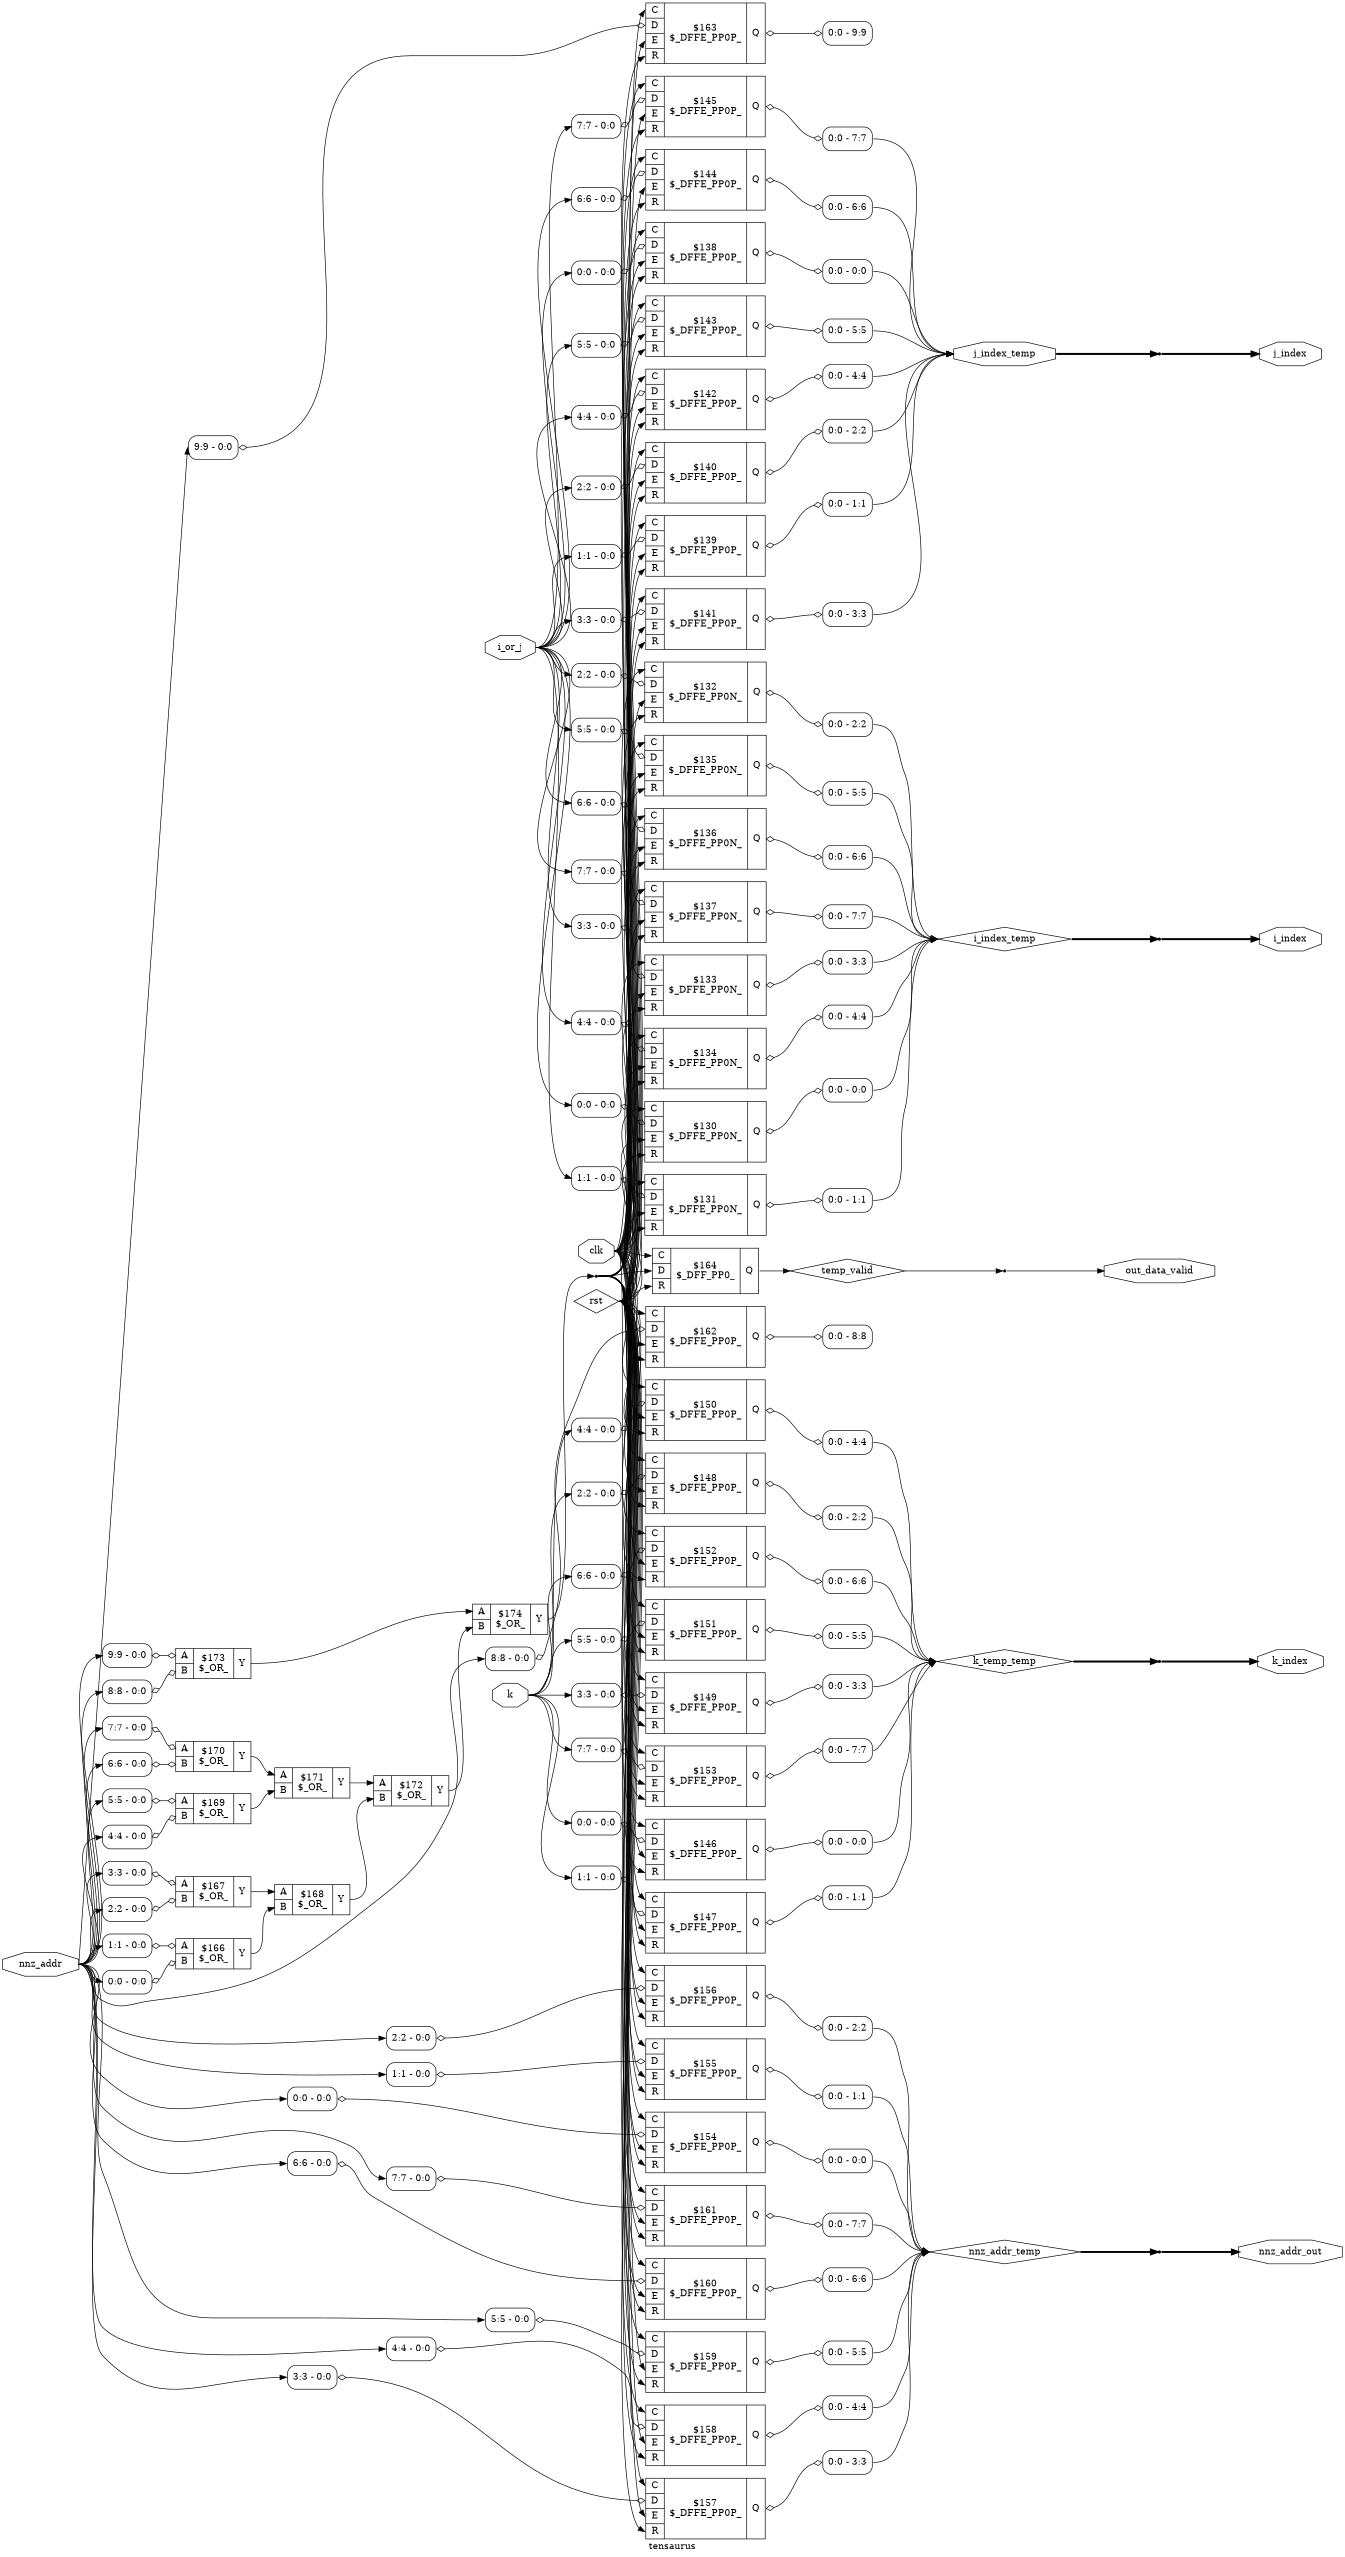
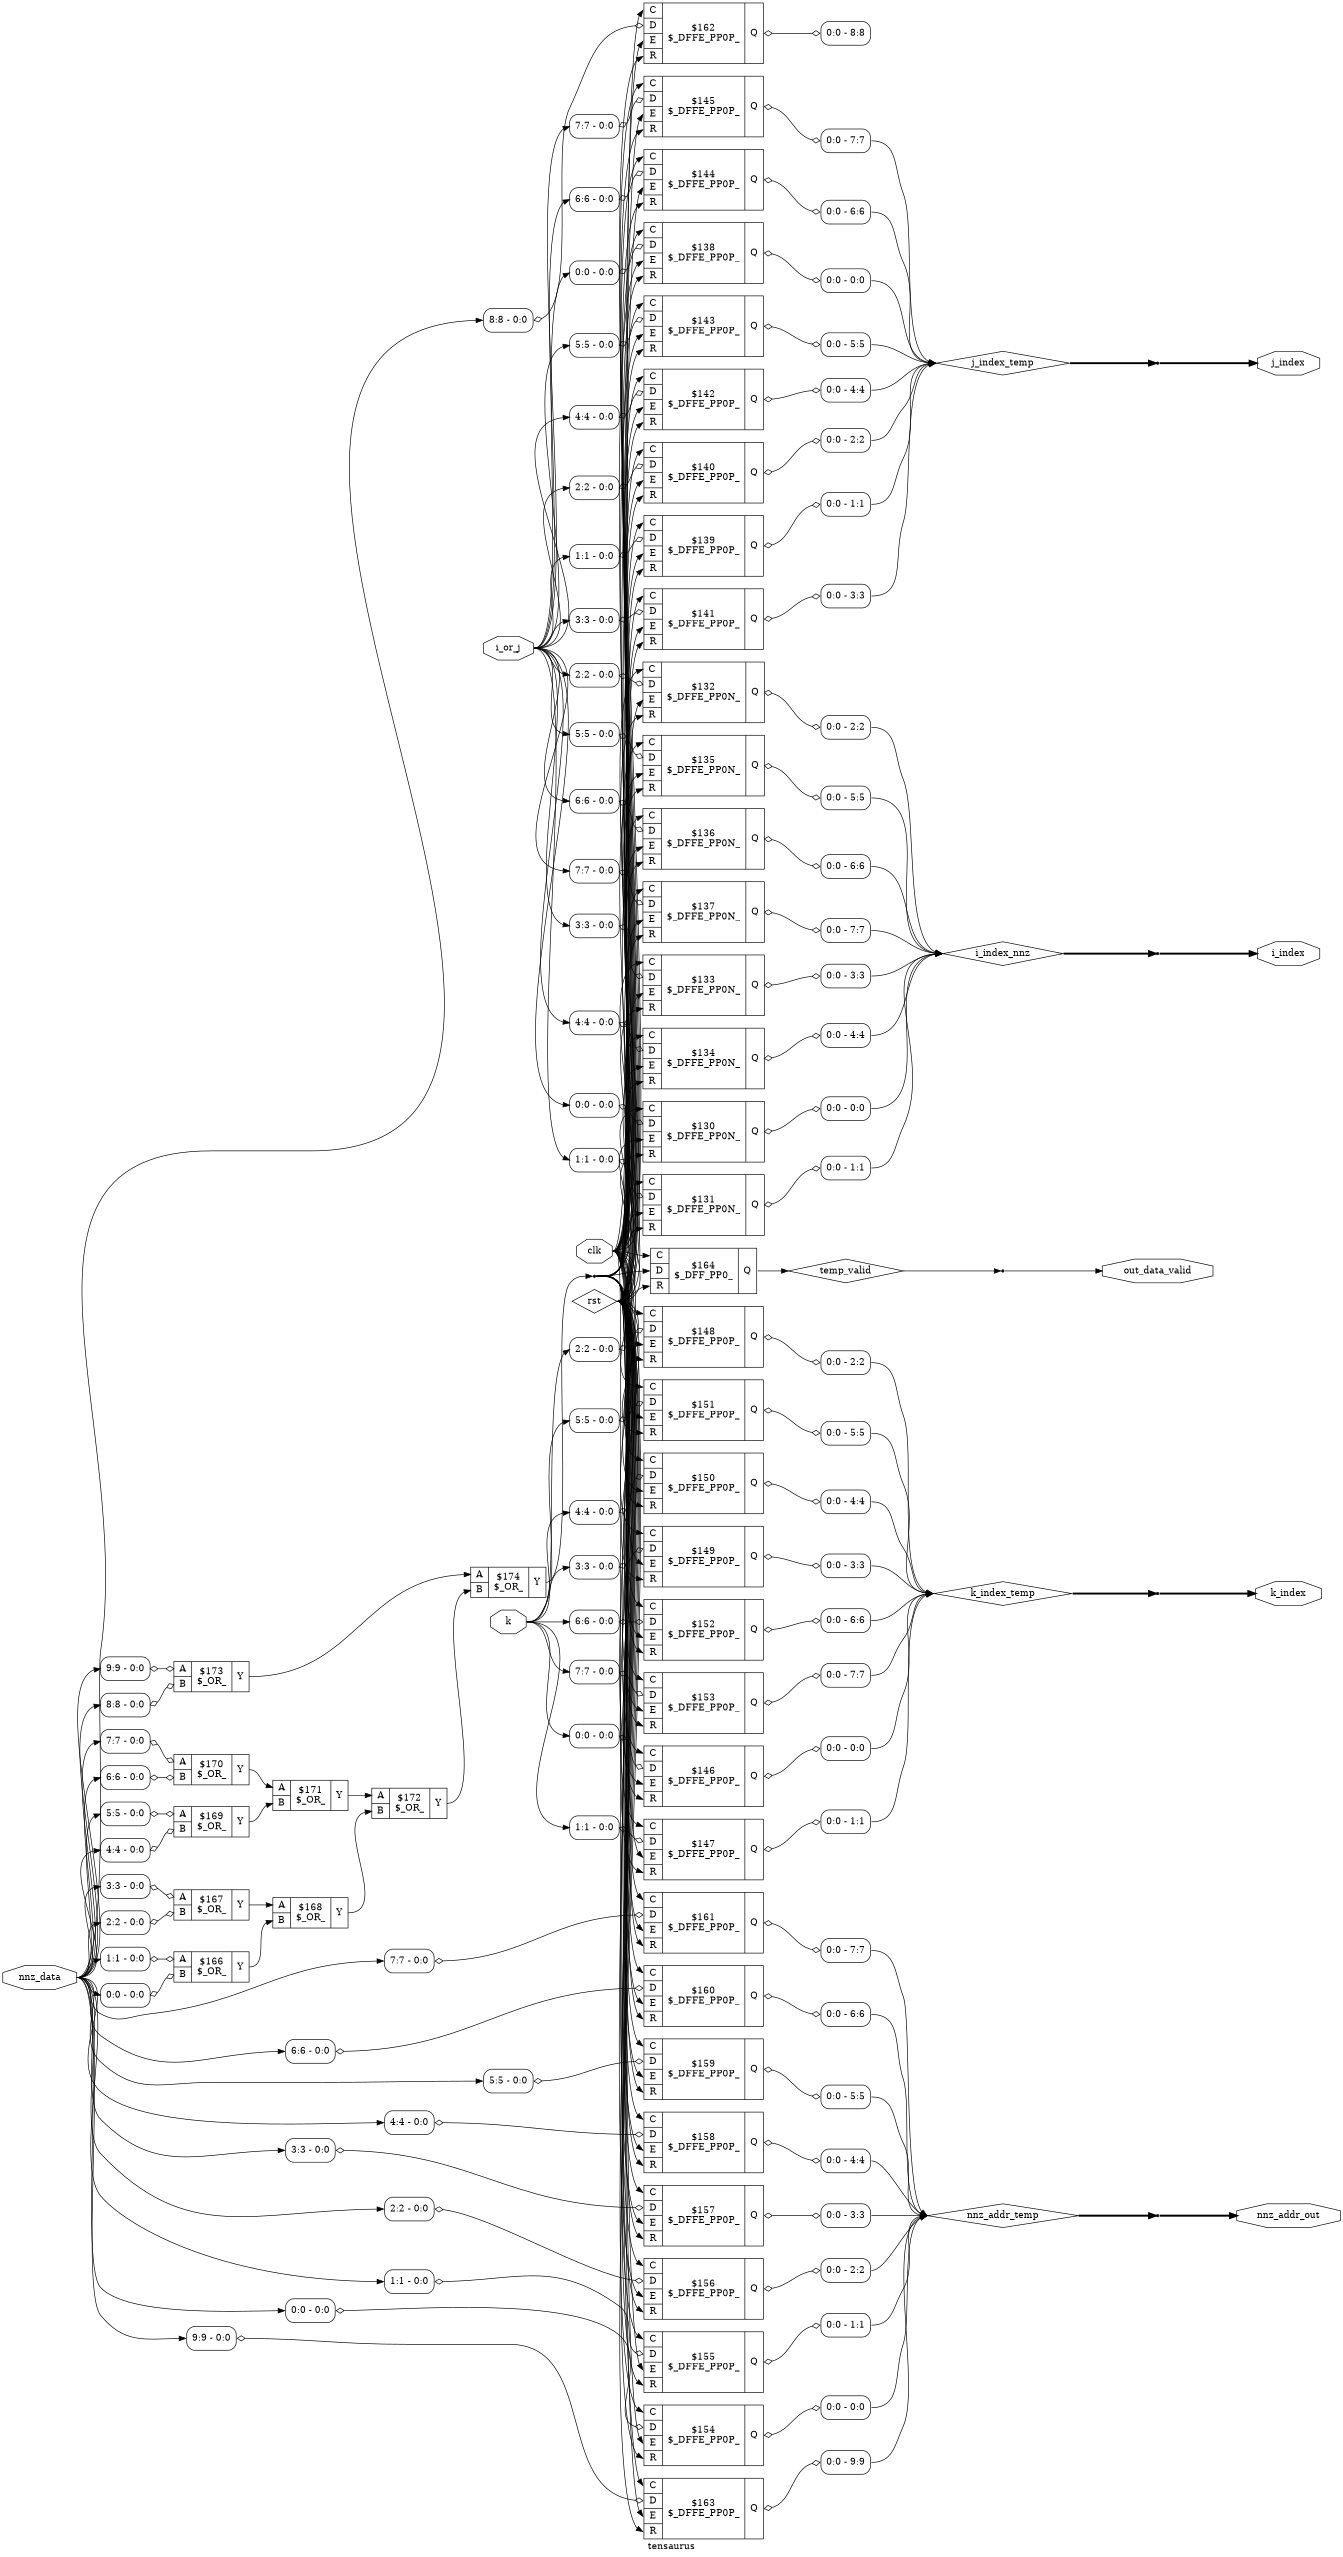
(1005, 354) -> (1003, 363)
(1005, 939) -> (1003, 954)
(1005, 1662) -> (1003, 1594)
(41, 1964) -> (40, 1978)
none -> (907, 2346)
